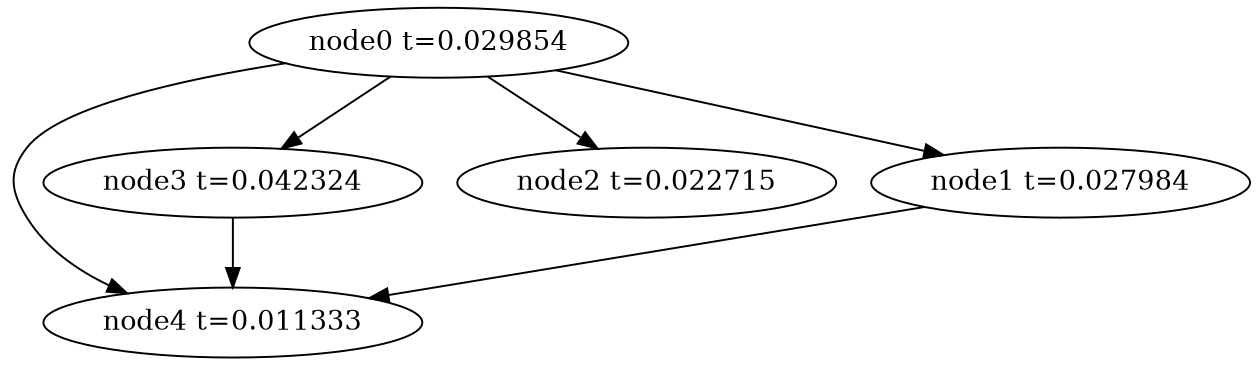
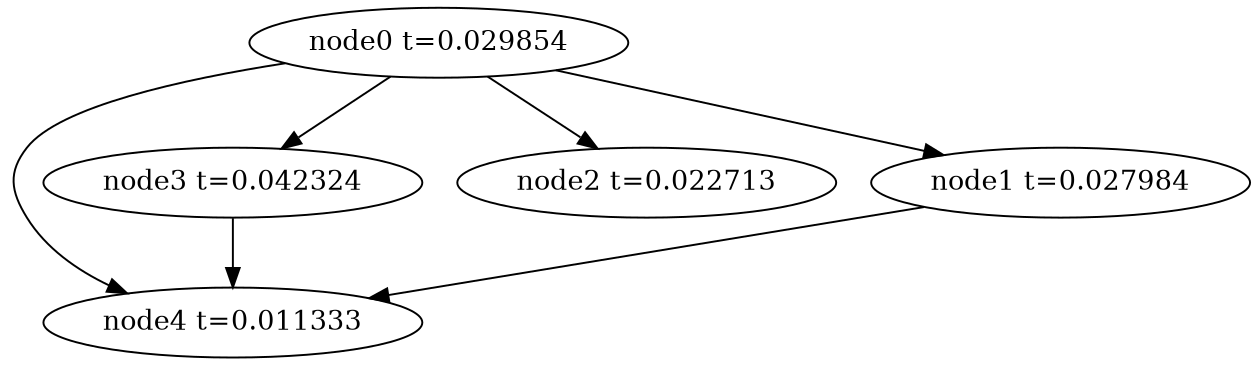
(647, 183) -> (647, 183)
